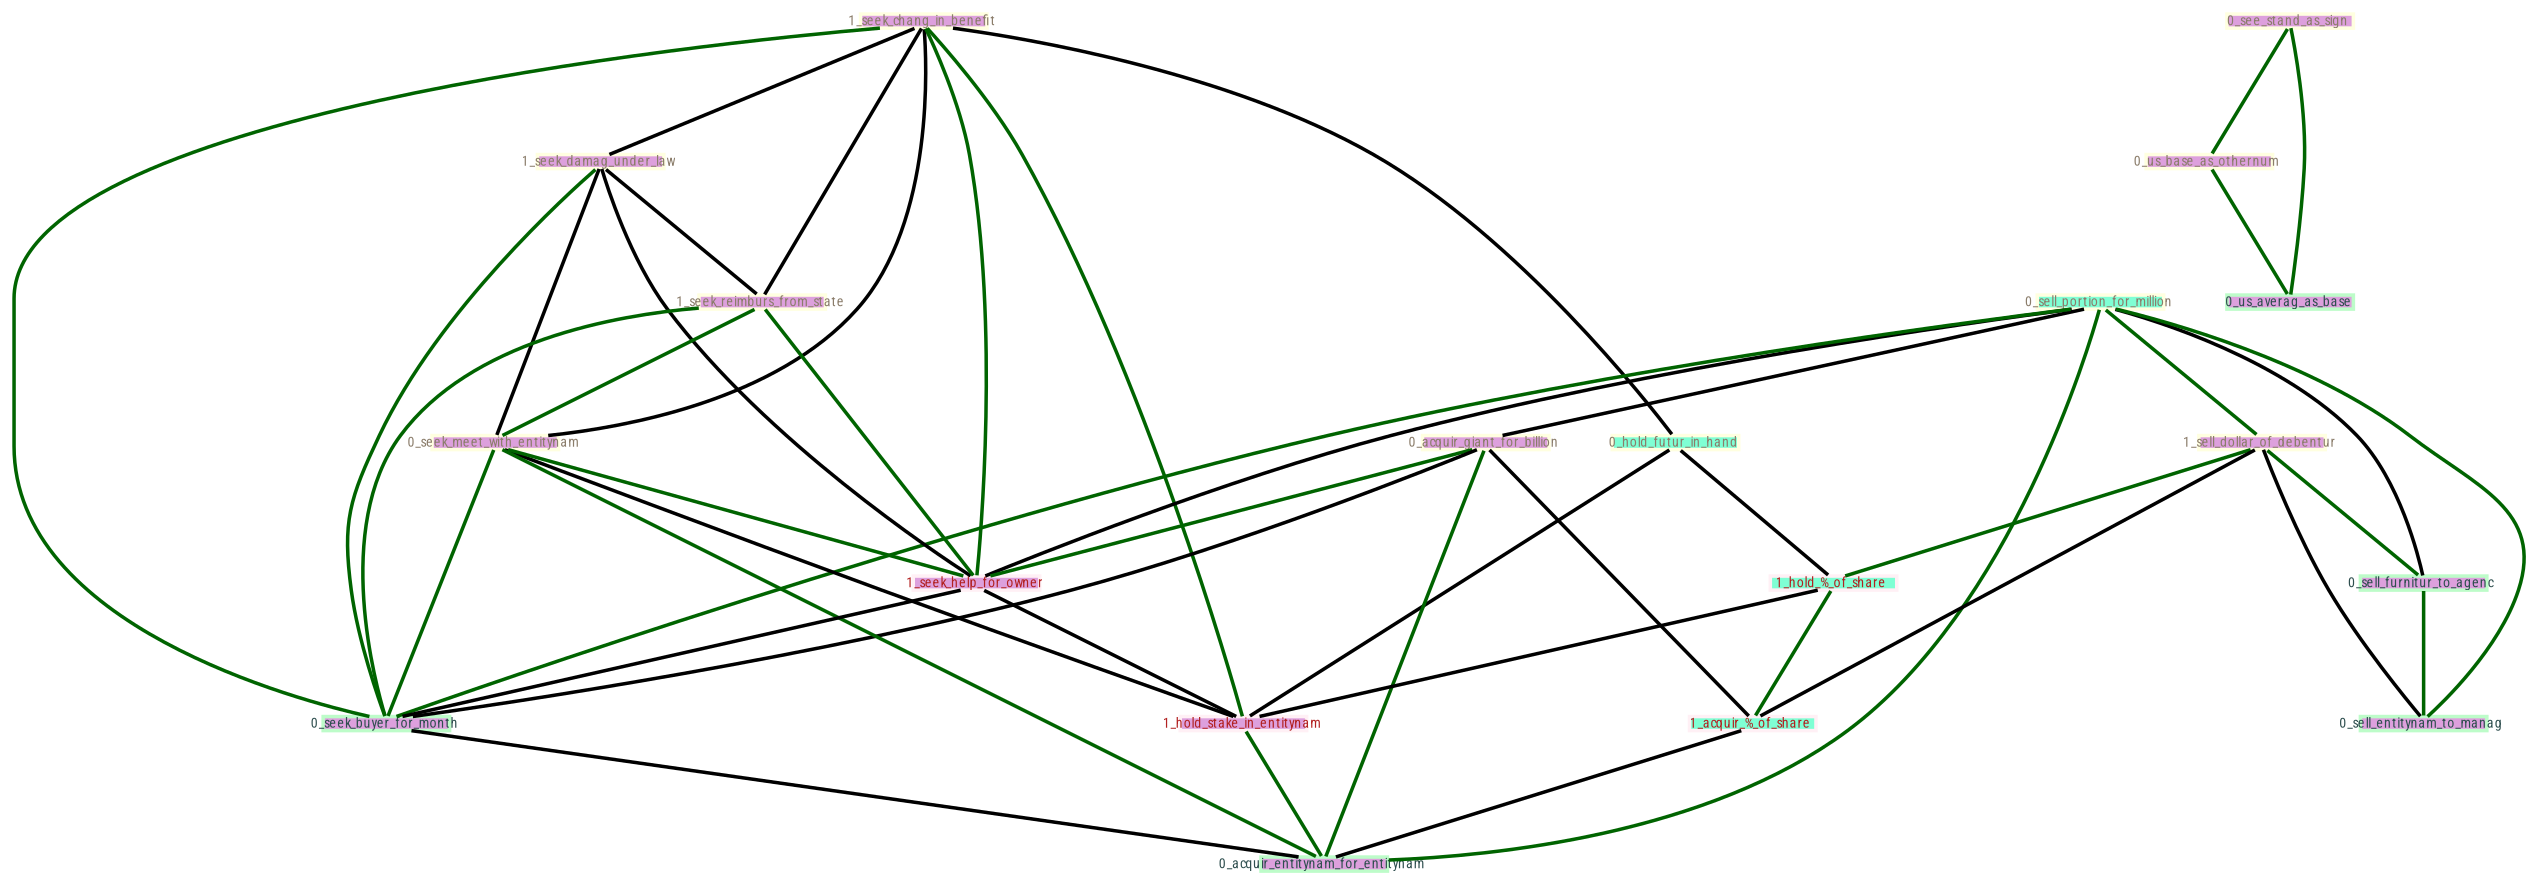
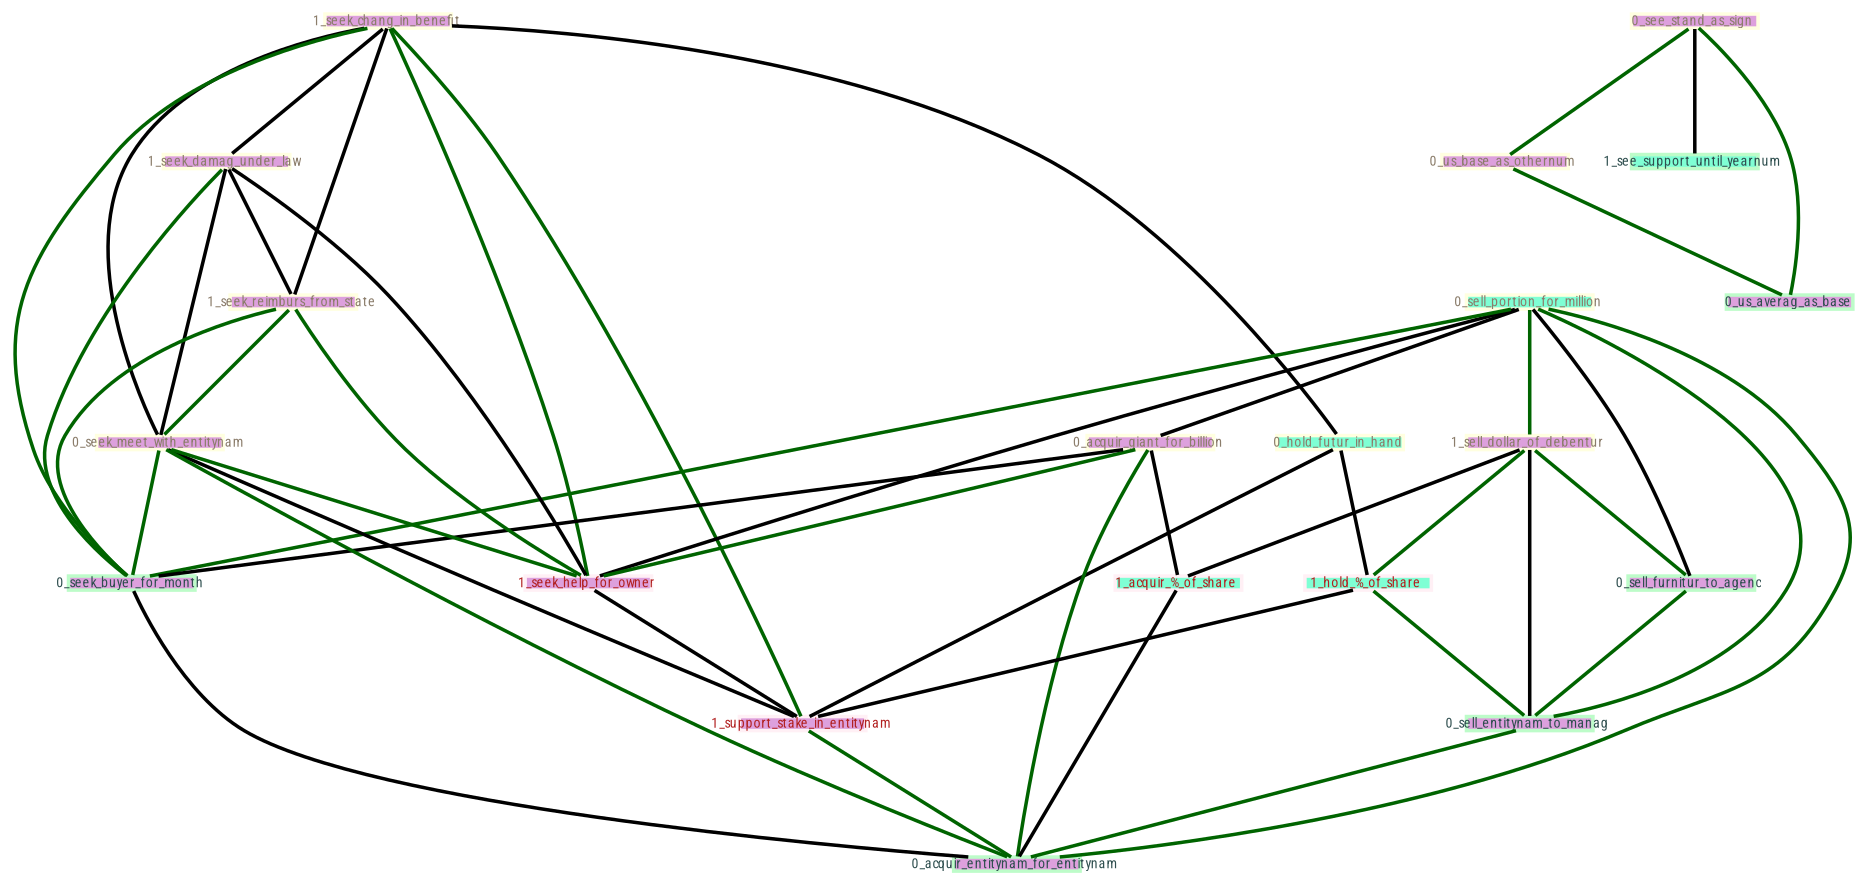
none -> (1695, 162)
(710, 647) -> none
(1793, 653) -> (1449, 653)
(1243, 724) -> (803, 724)
none -> (1273, 794)
